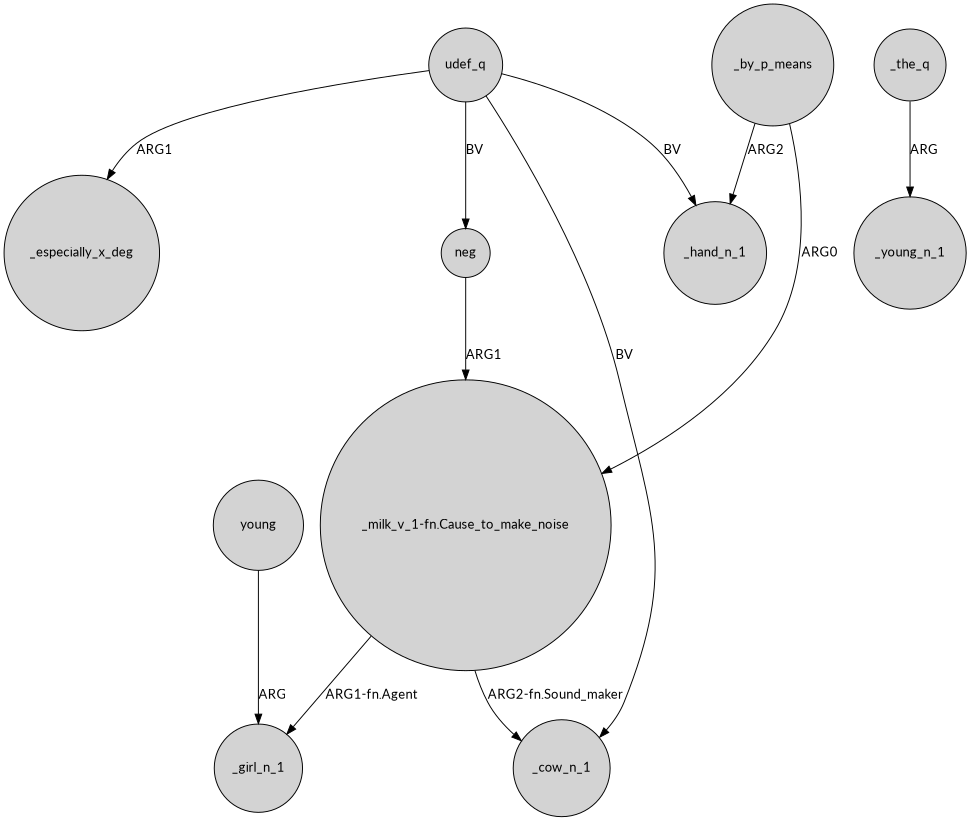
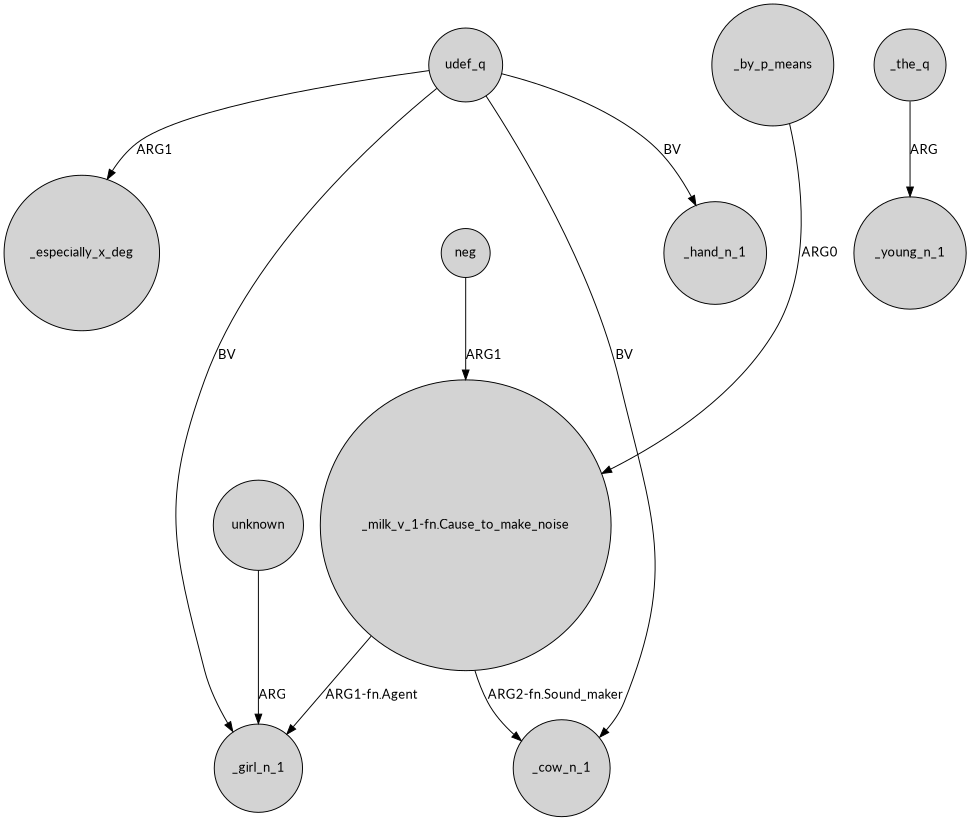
(744, 159) -> none
(466, 160) -> (209, 370)
(258, 525) -> (258, 525)
